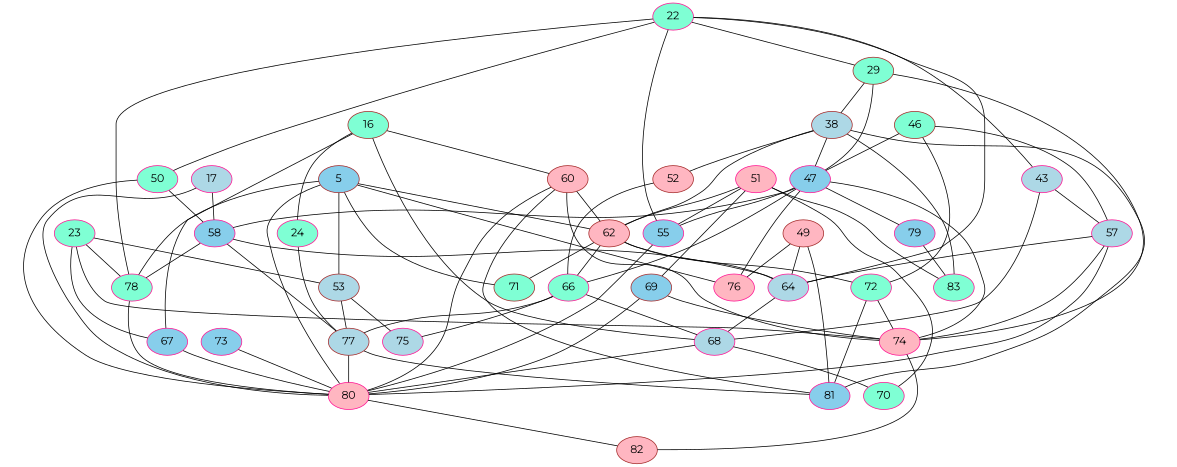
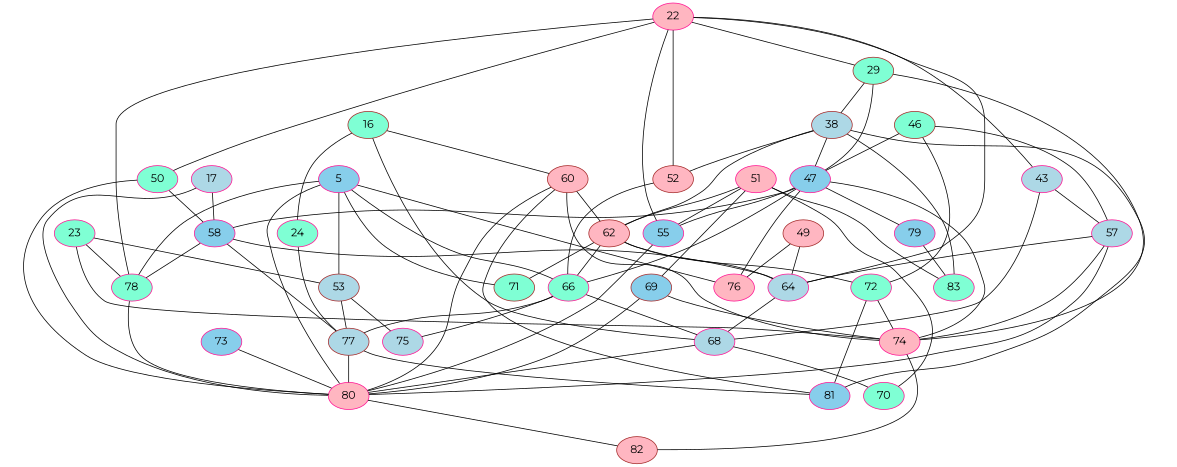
(673, 17) -> (673, 17)
none -> (673, 98)
(339, 179) -> (339, 179)
(474, 206) -> (446, 248)
(822, 314) -> none
(167, 342) -> none
